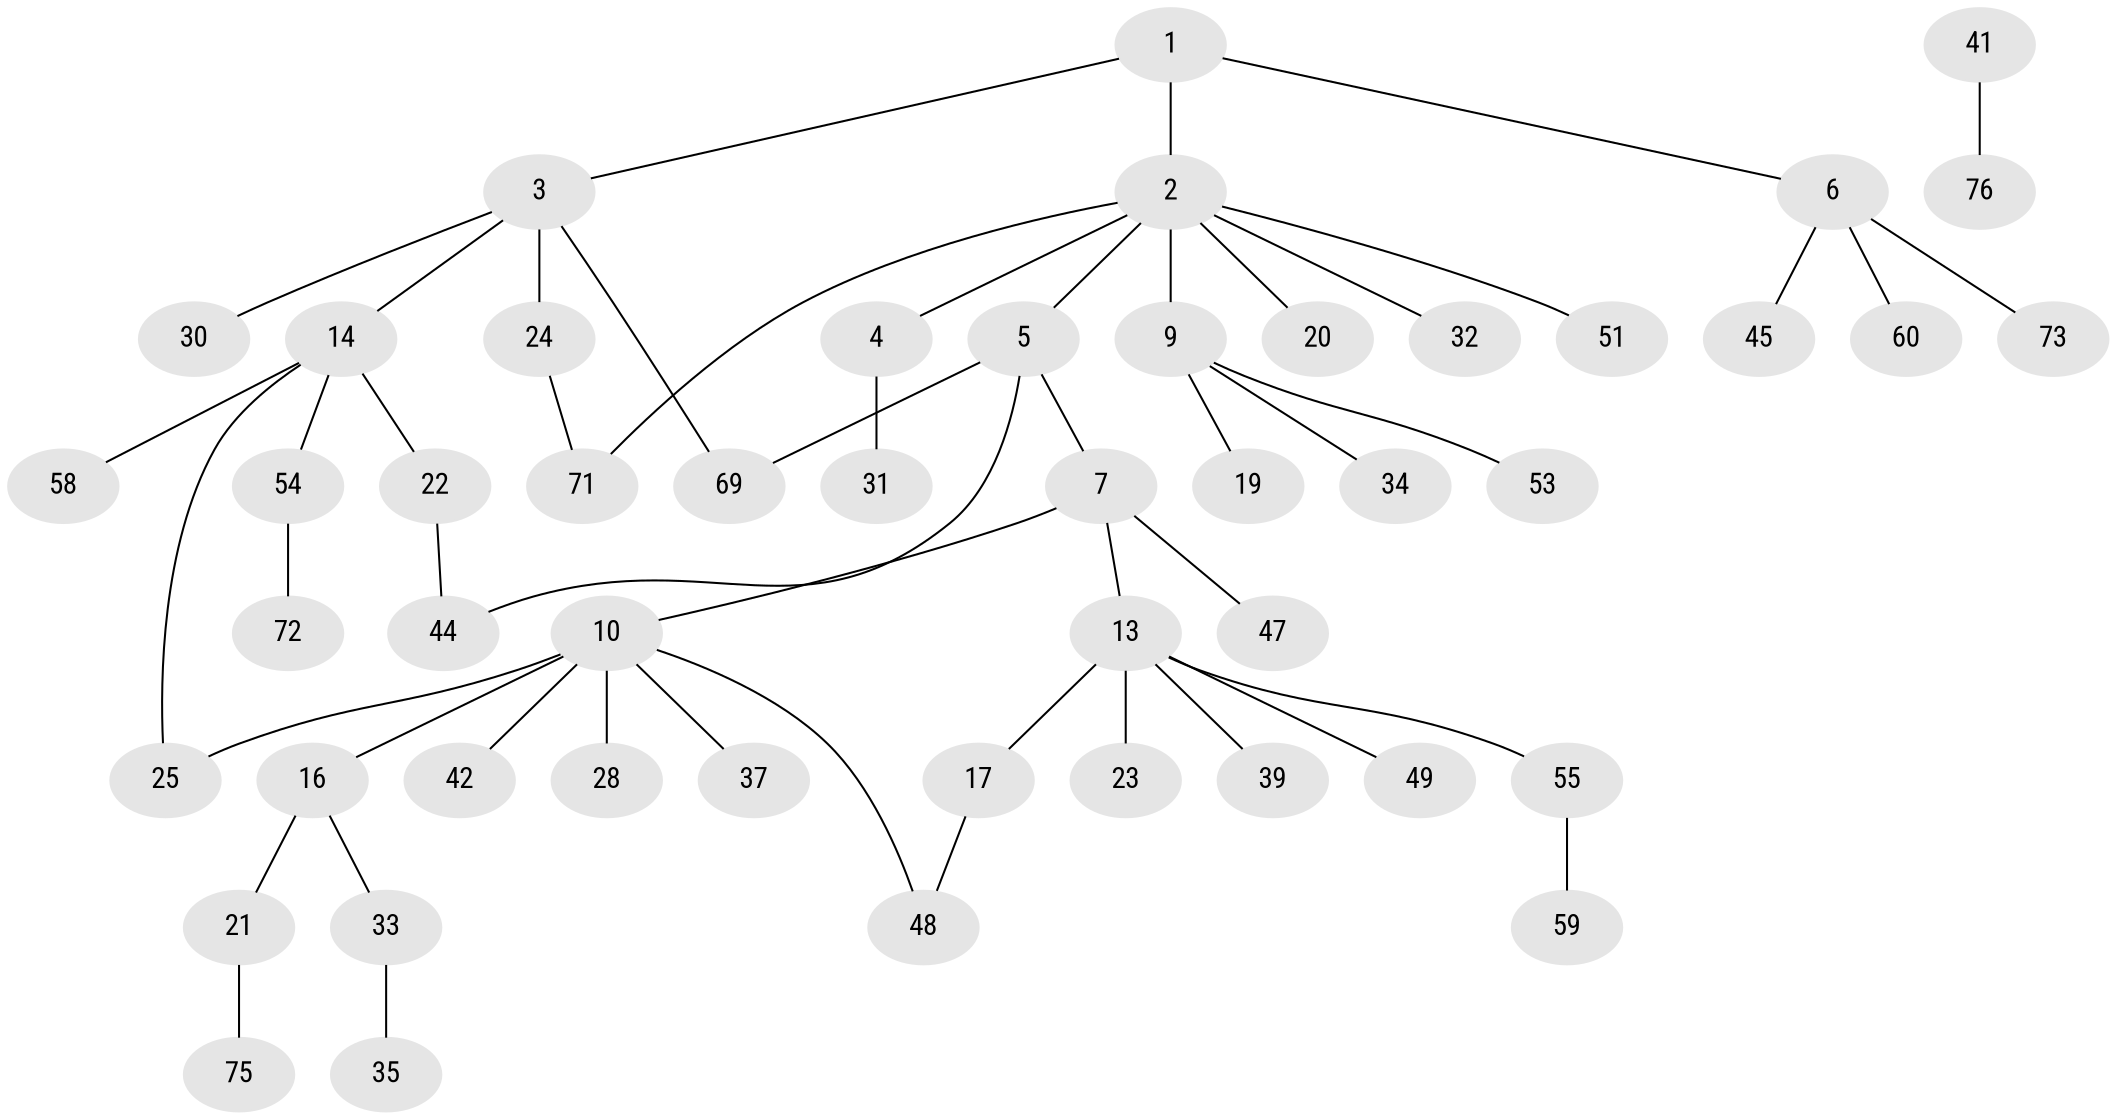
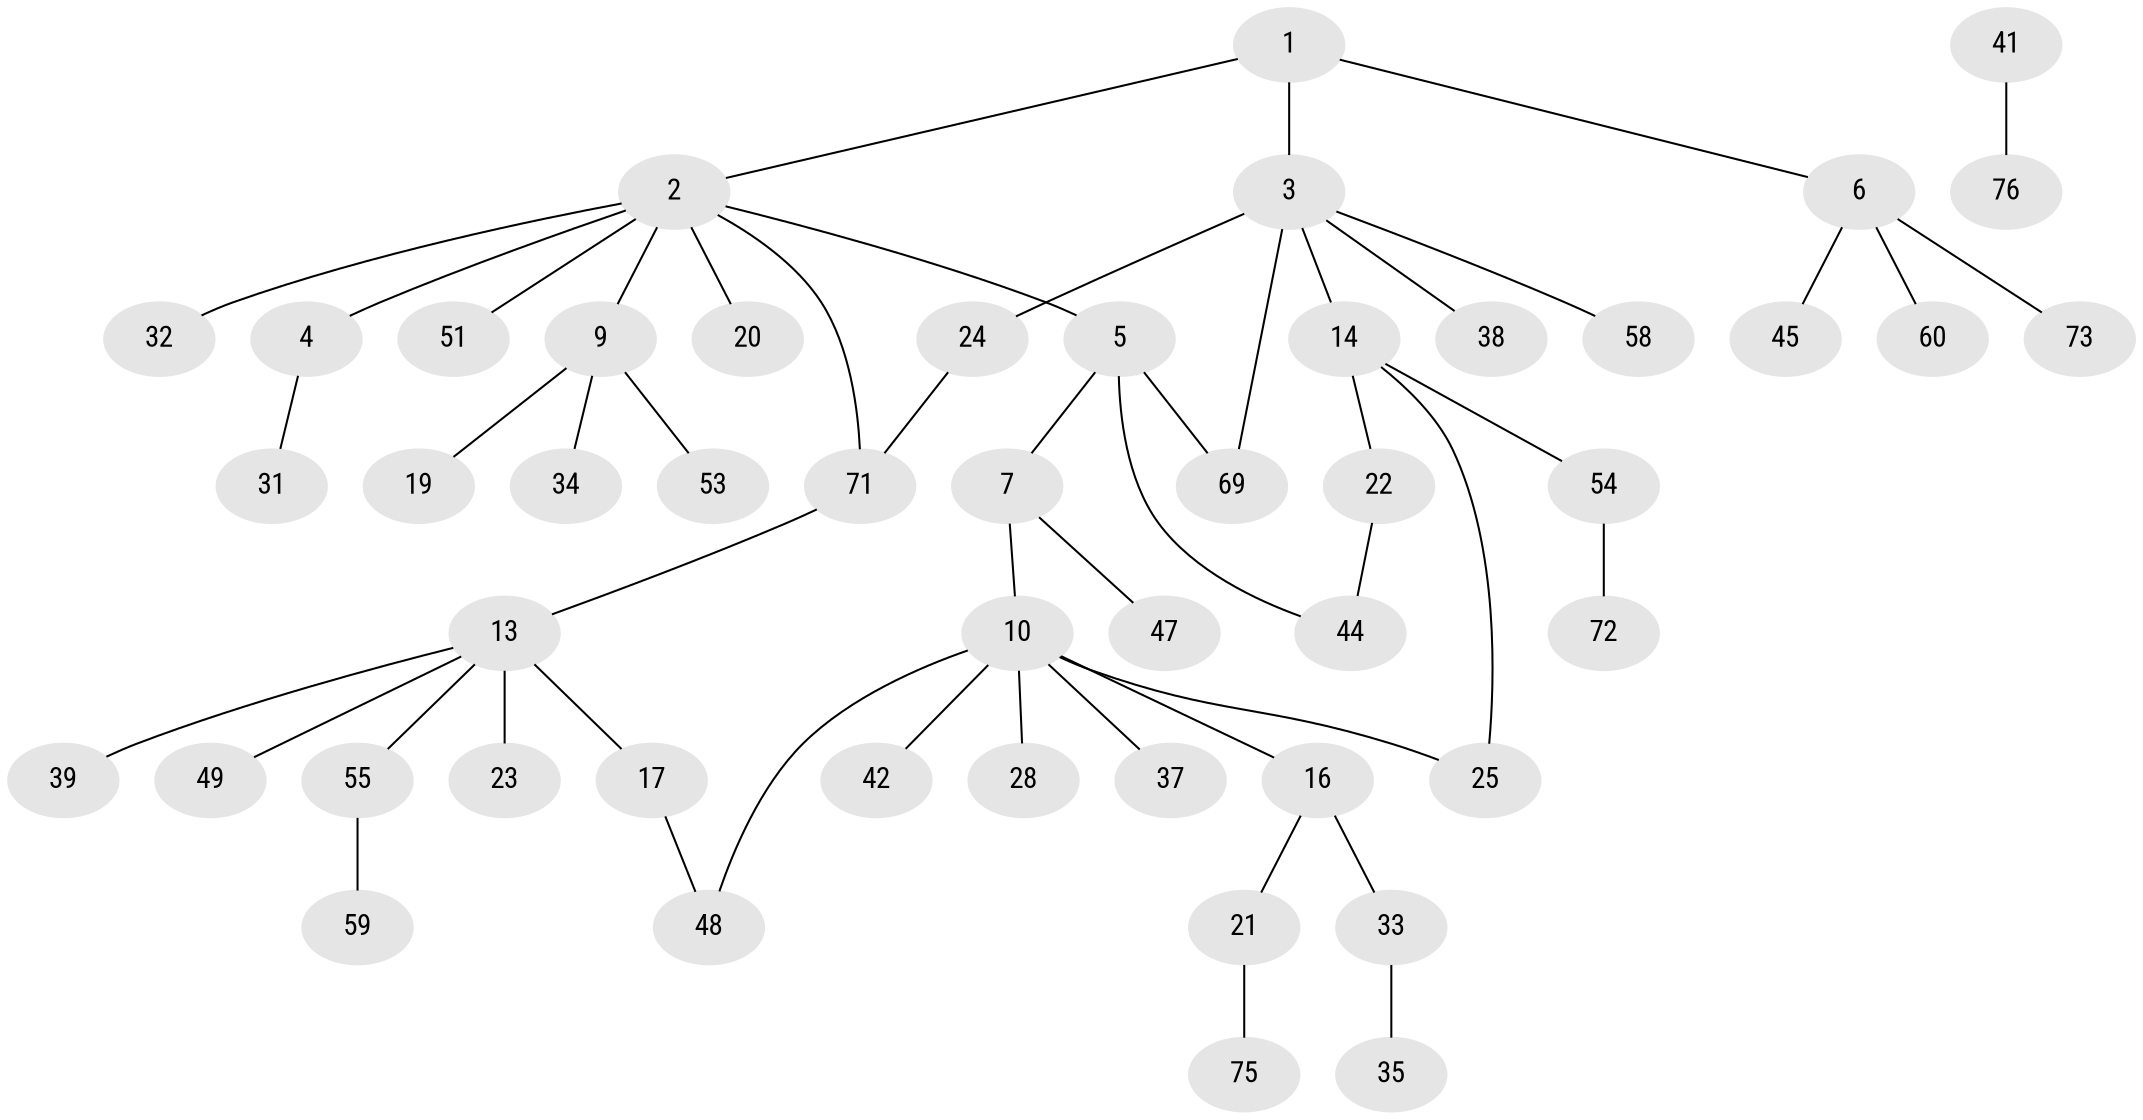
(194, 339) -> (1491, 339)
(202, 413) -> (1467, 262)
(1113, 559) -> (685, 564)
